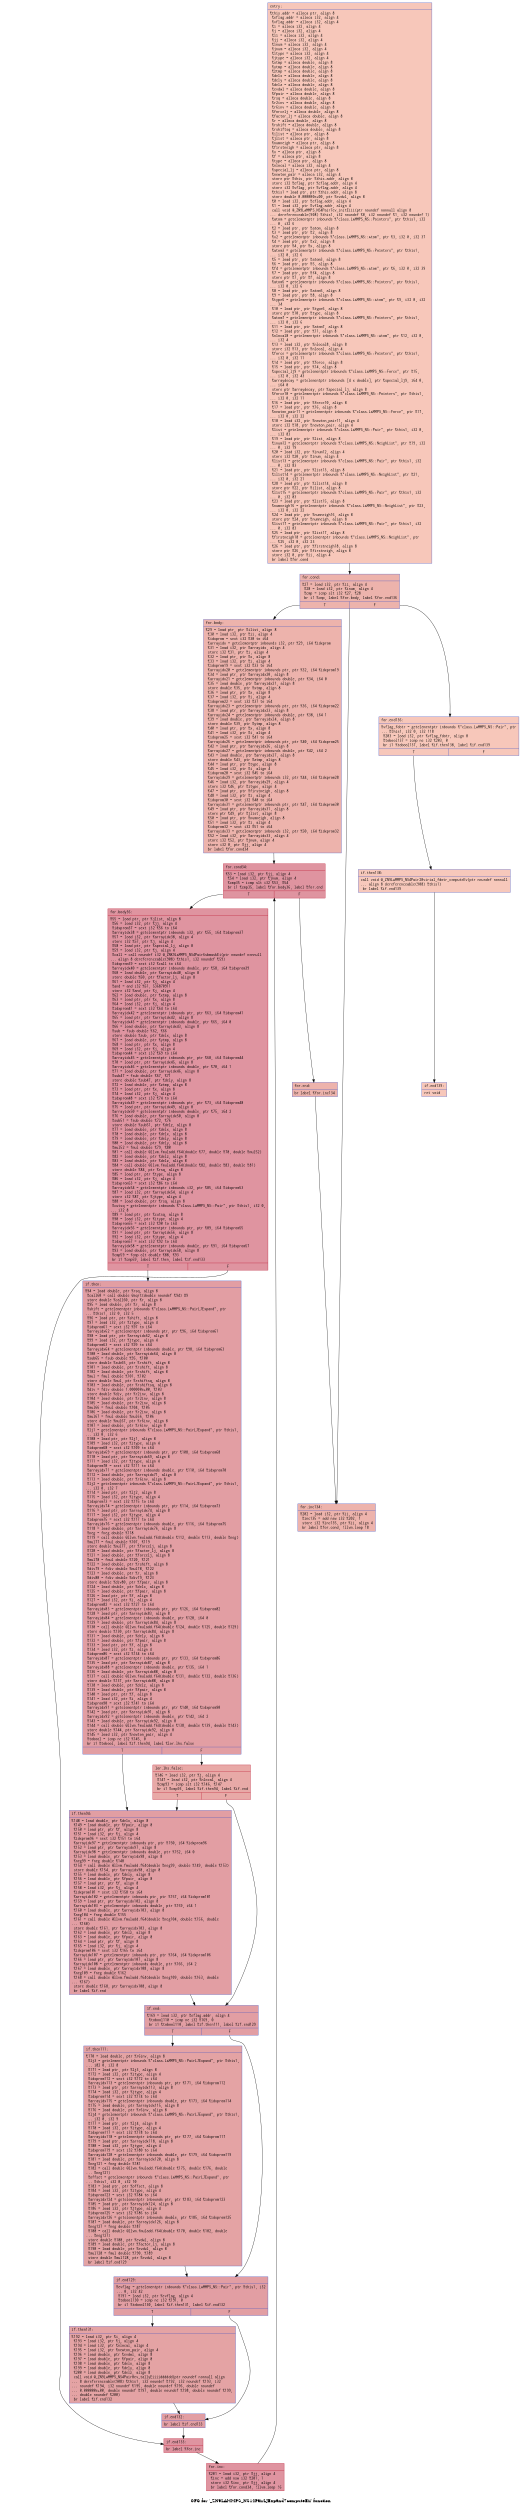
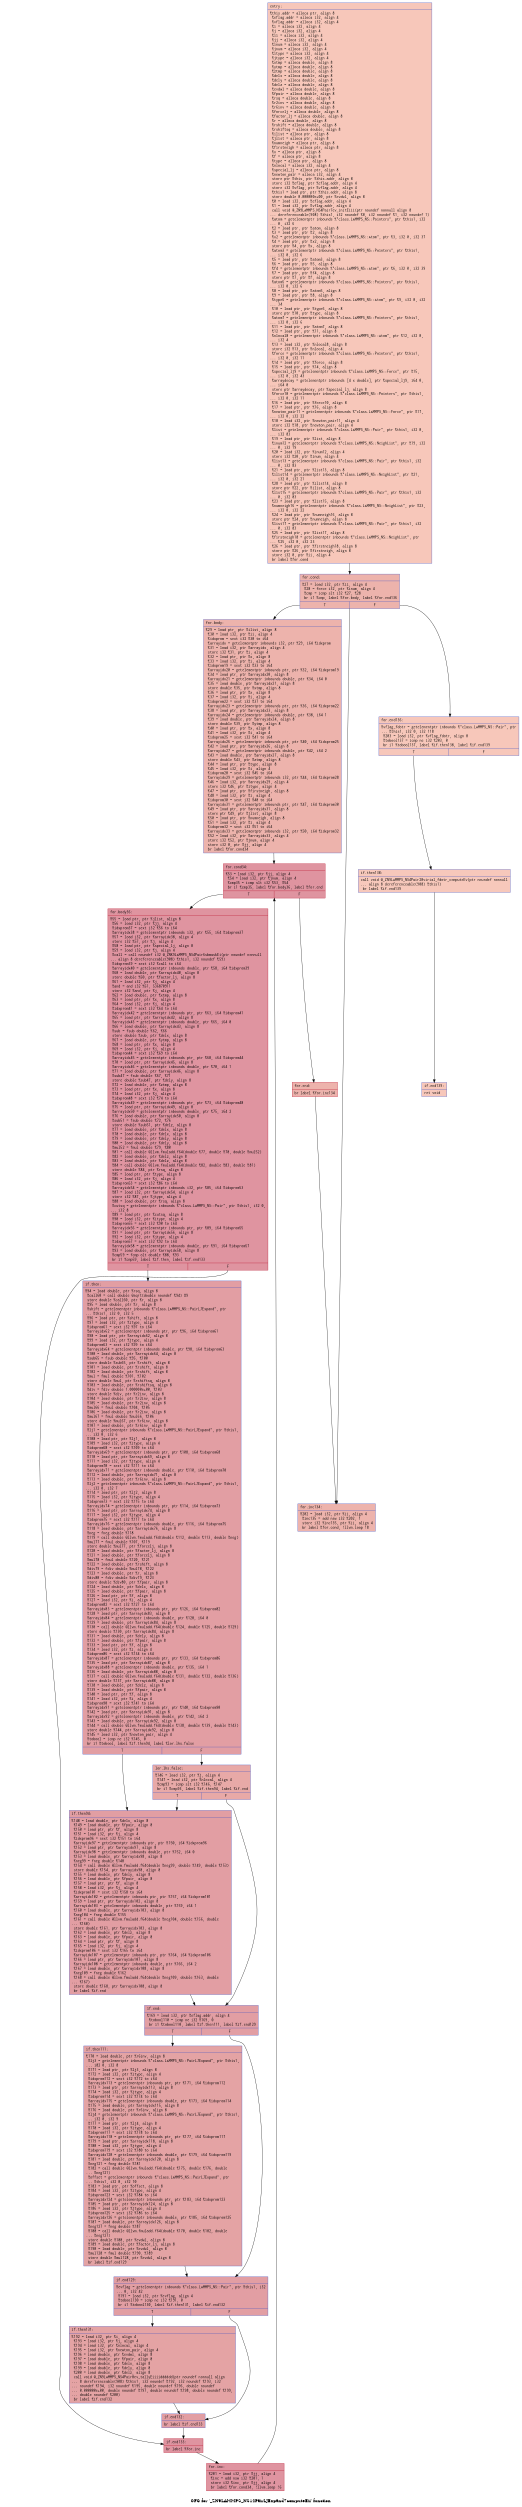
(338, 589) -> (339, 589)
(315, 1089) -> (315, 1089)
(202, 1782) -> (202, 1782)
